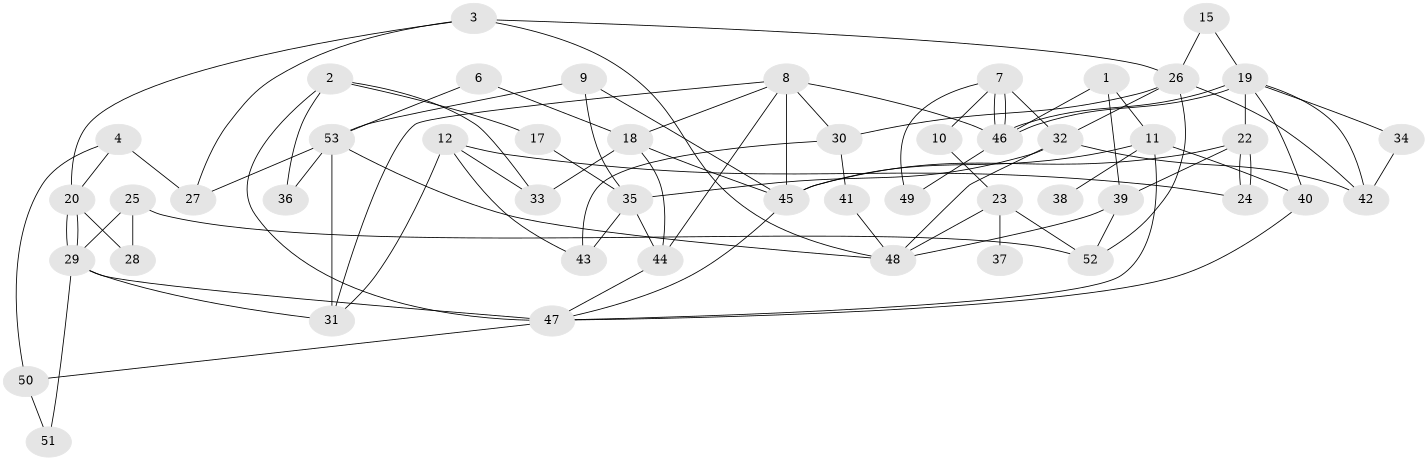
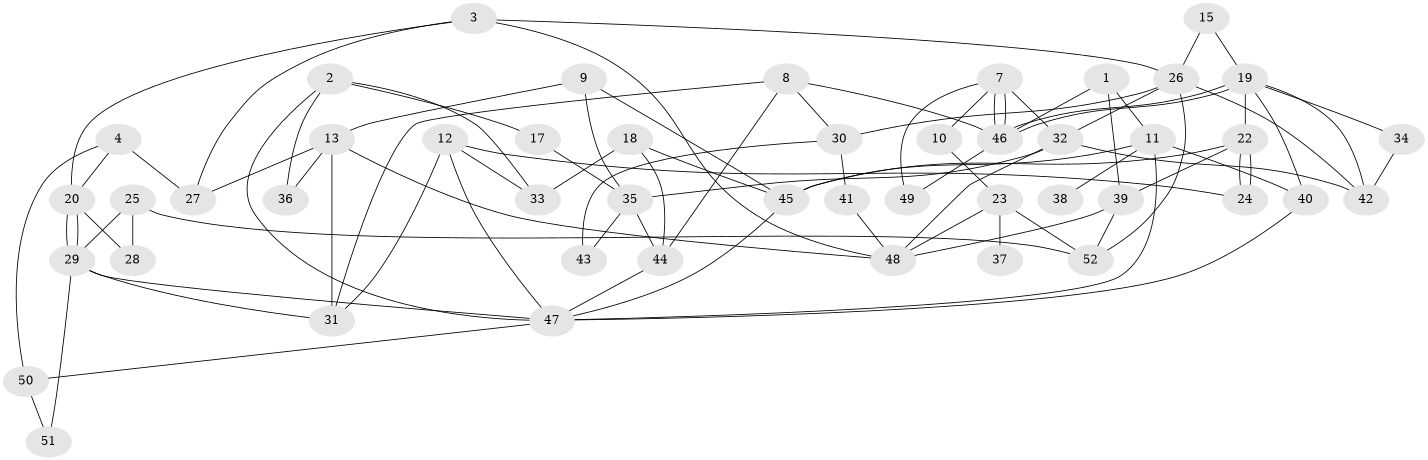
(479, 79) -> none
(708, 109) -> none
(786, 137) -> none
(332, 139) -> (332, 139)
(497, 206) -> (486, 232)
